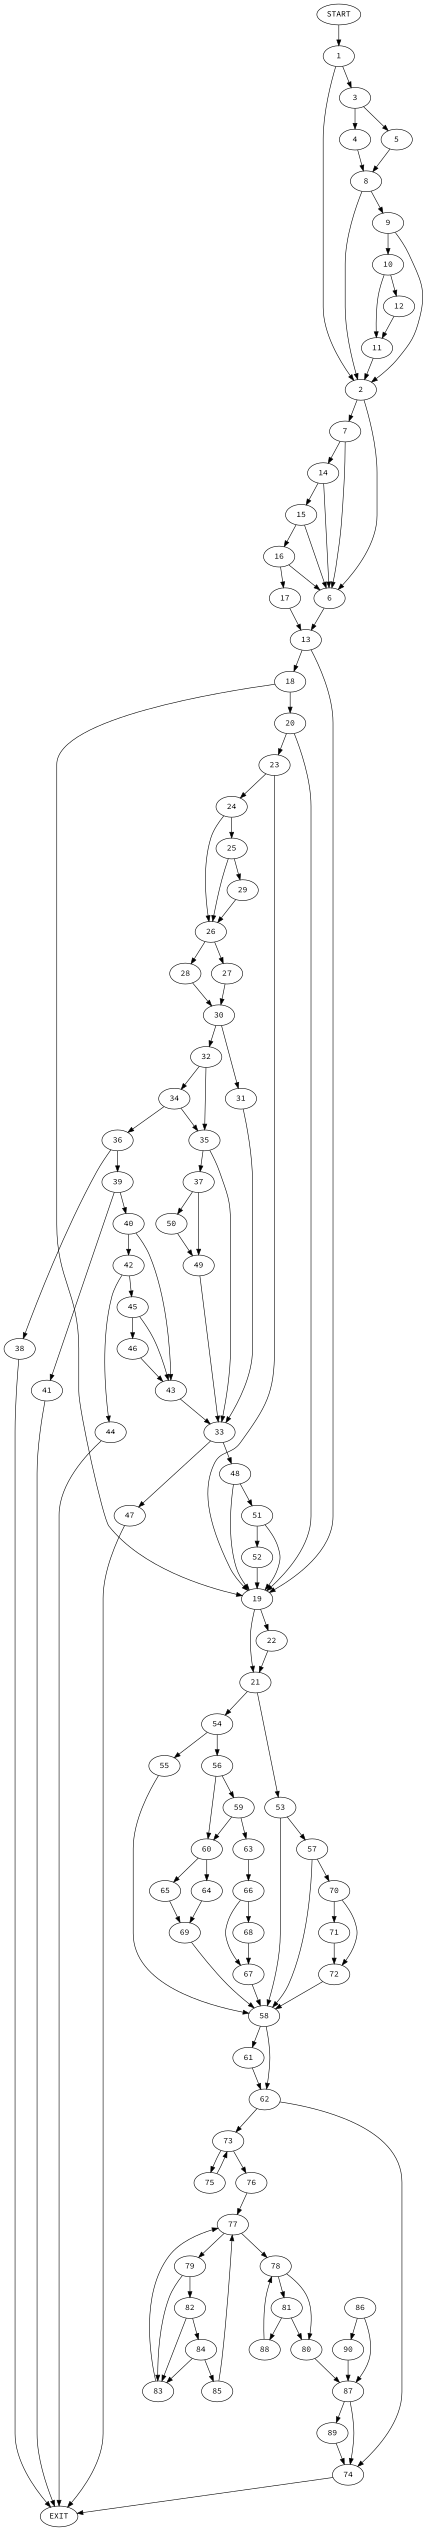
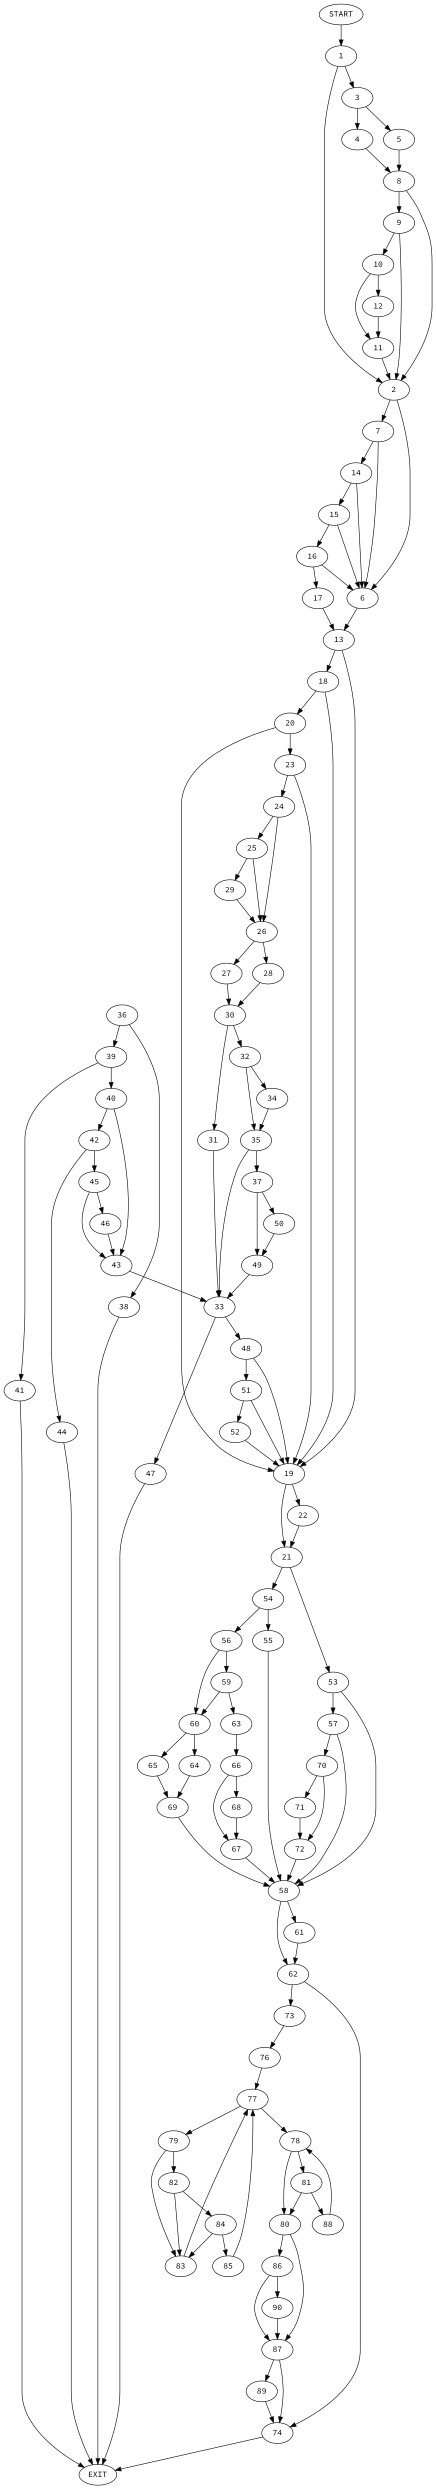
(148, 1118) -> none
(210, 2183) -> none
none -> (282, 2242)
